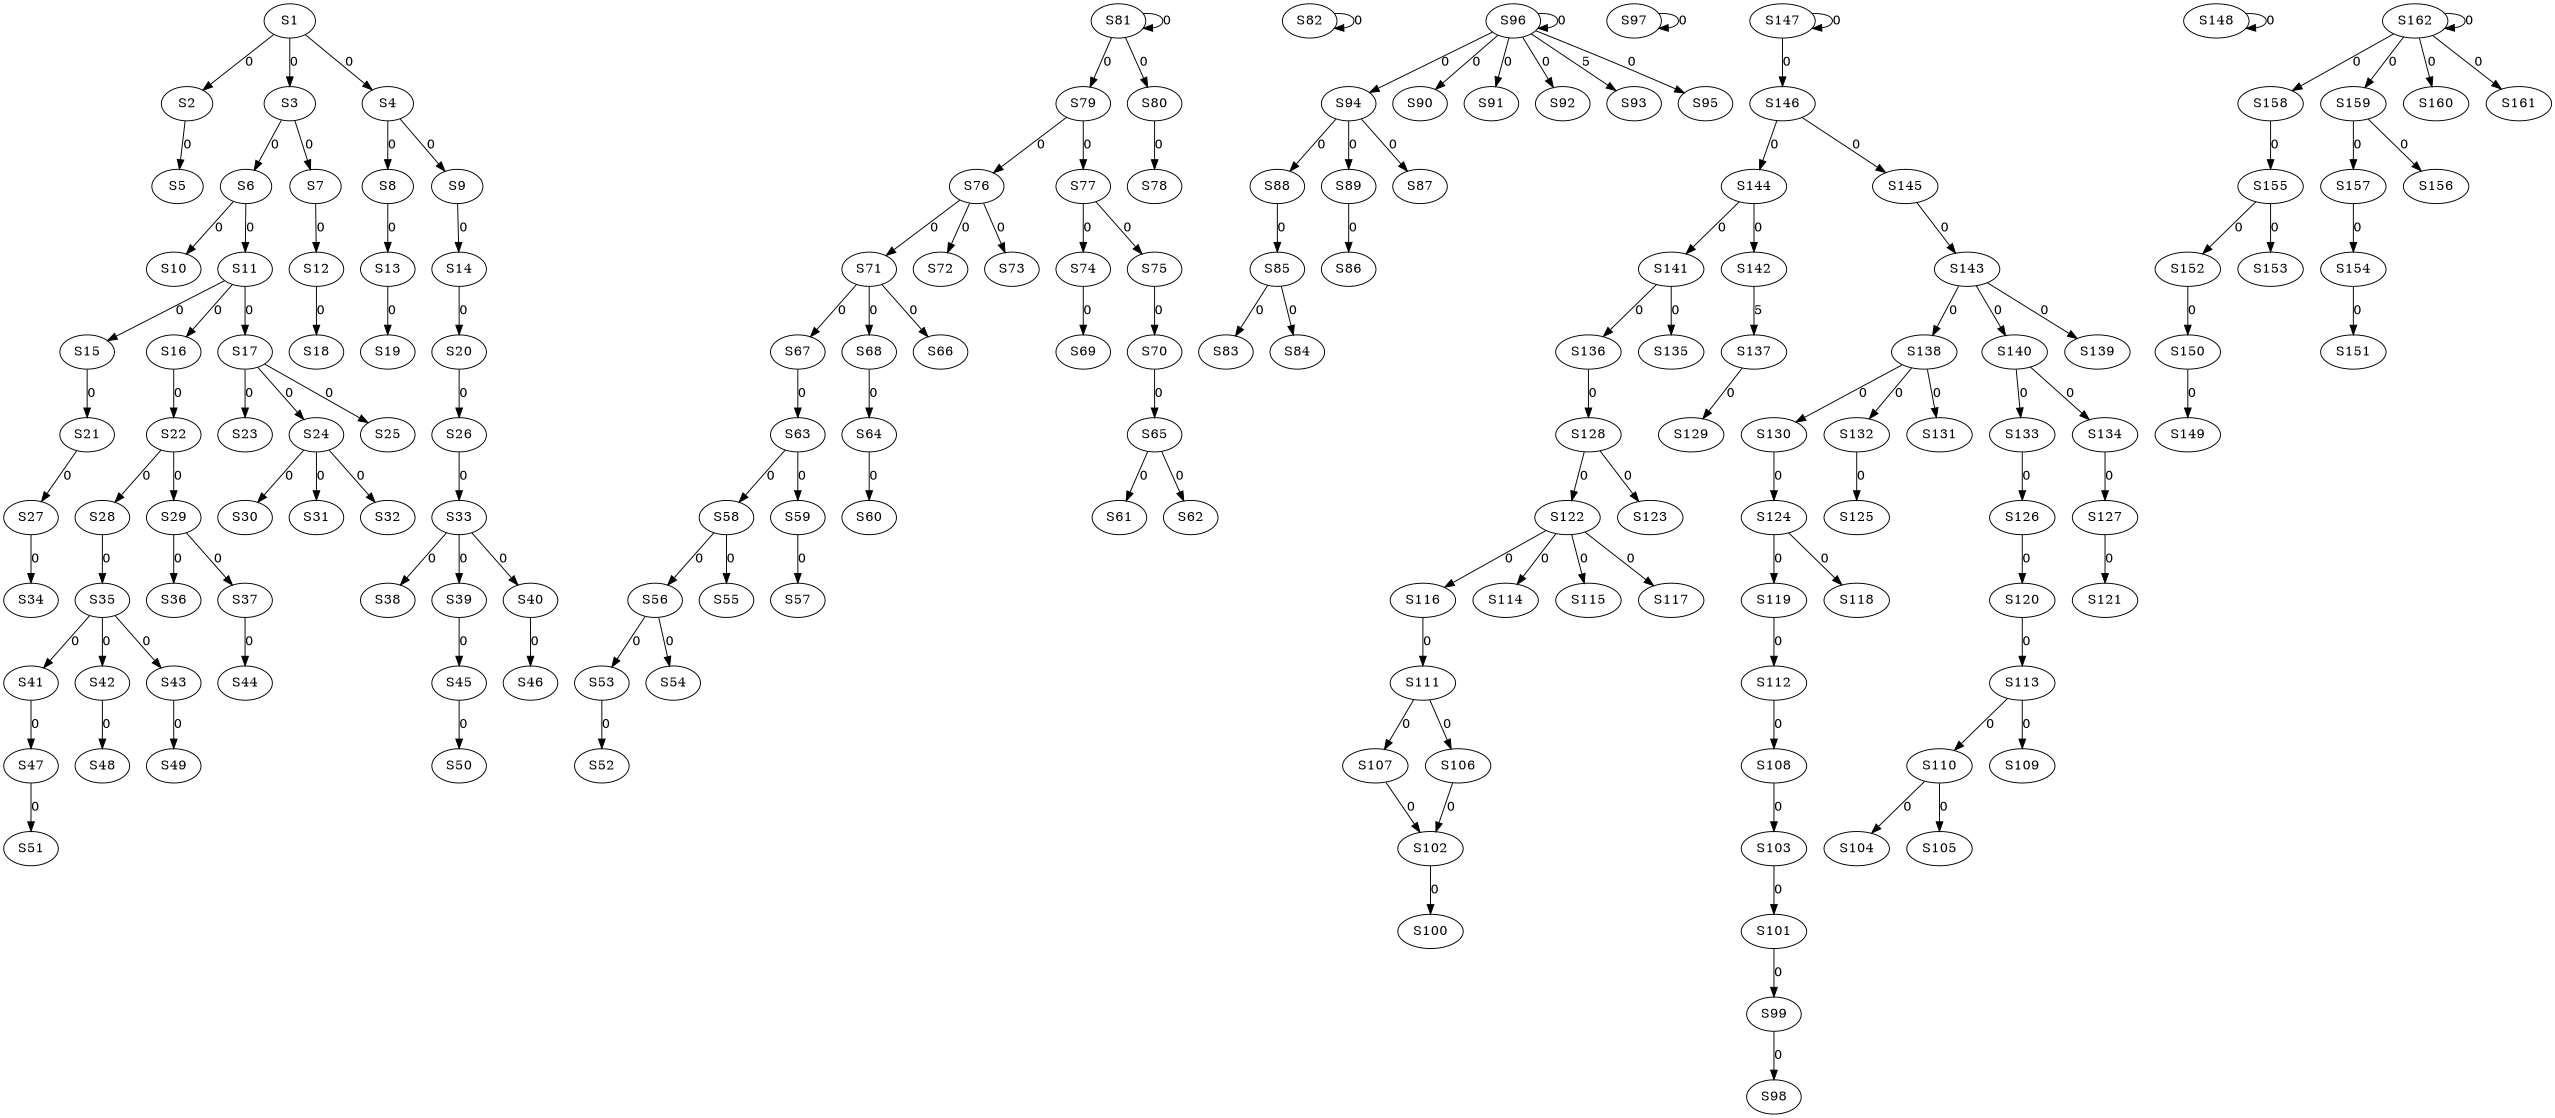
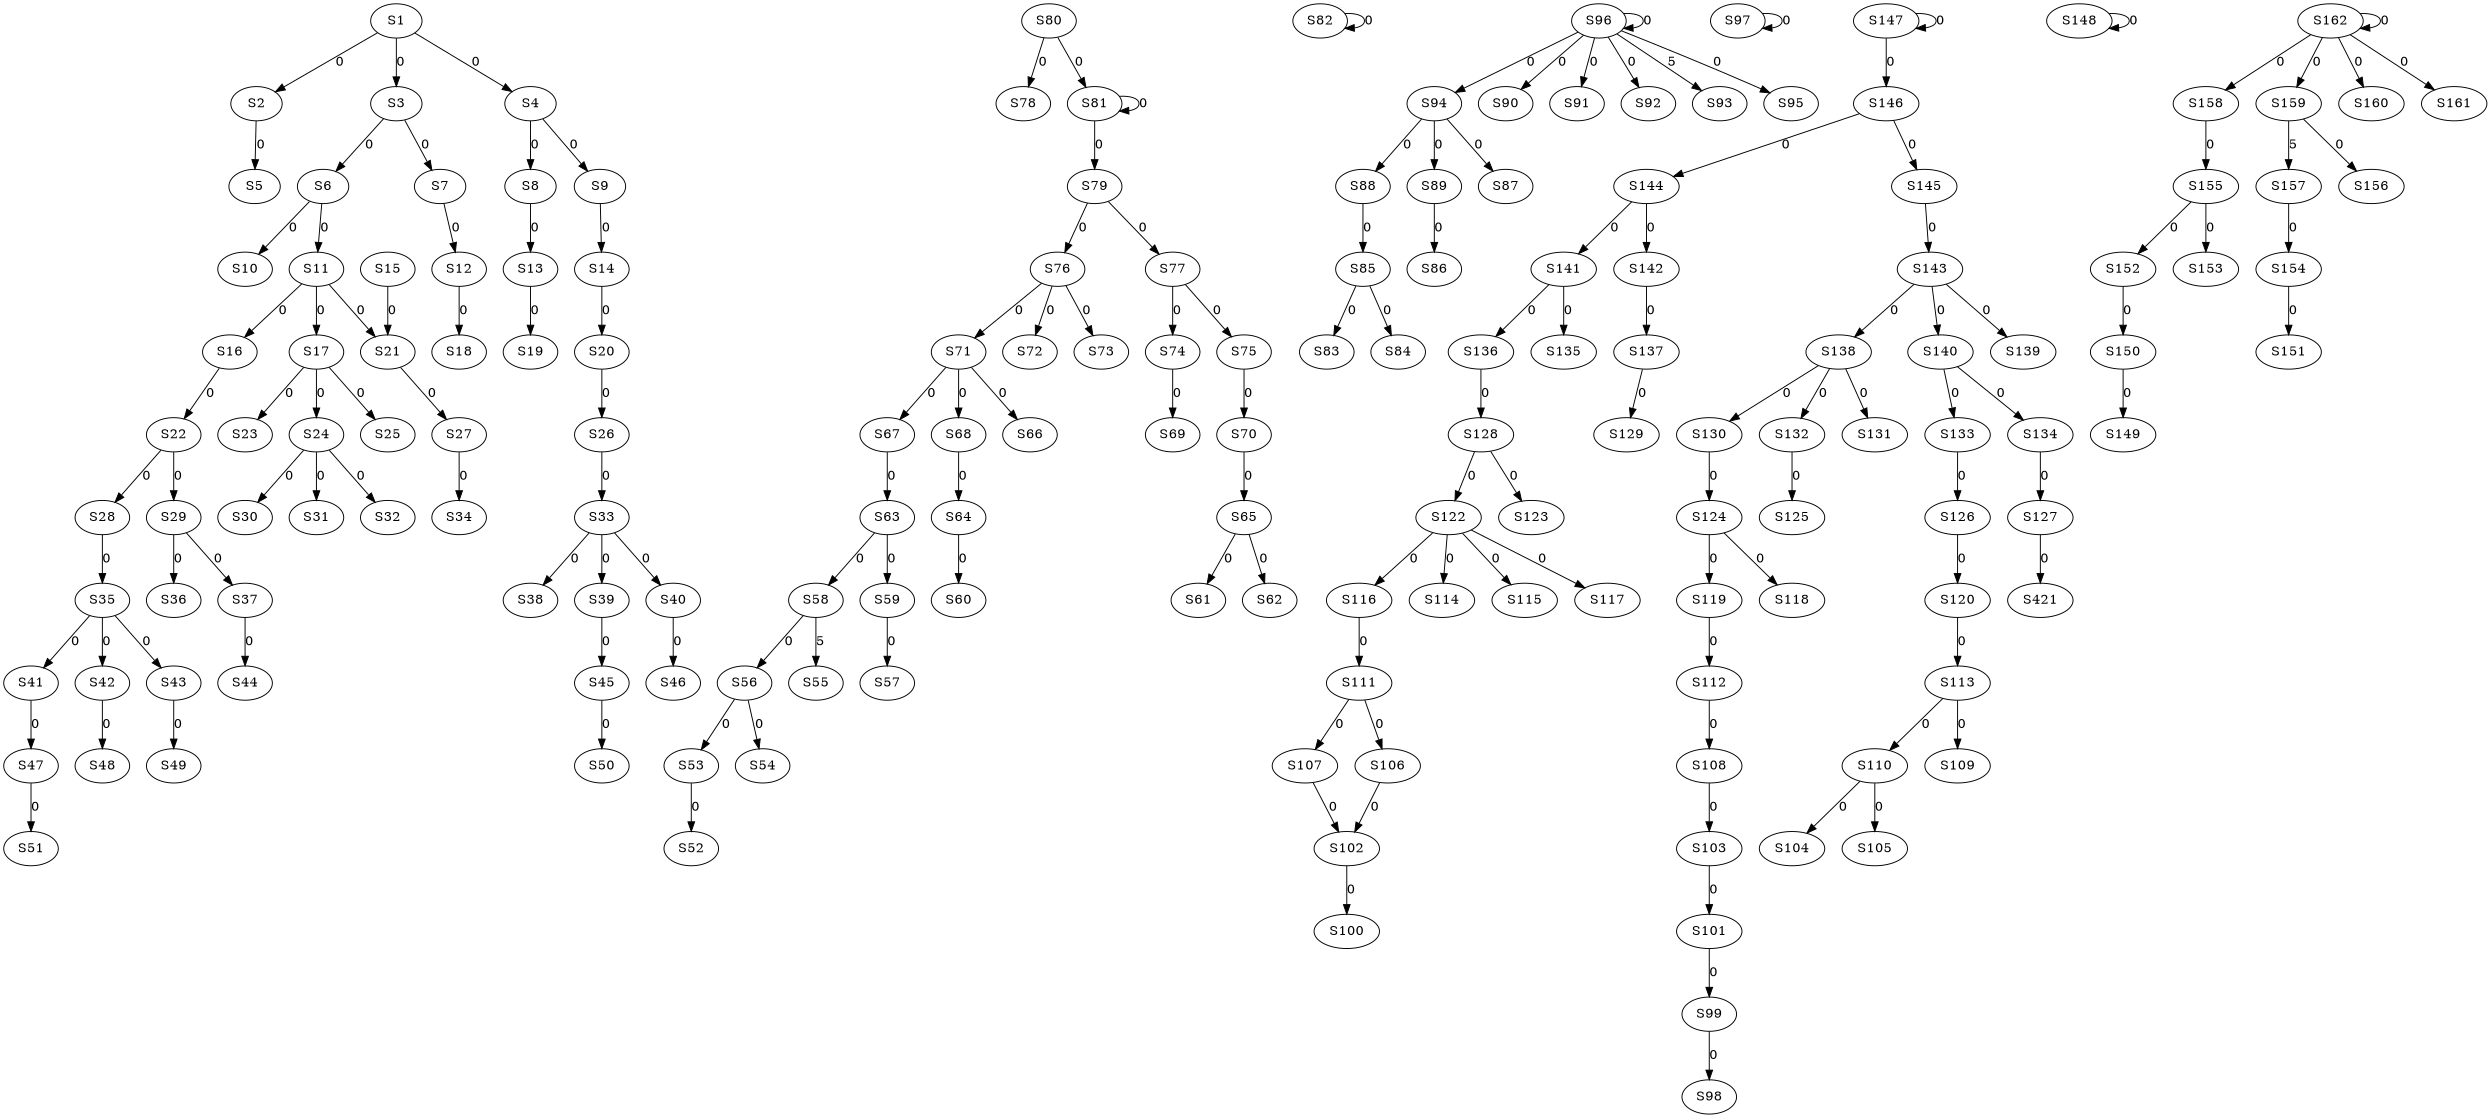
(1135, 58) -> (1069, 58)
(2358, 145) -> (2293, 145)
(170, 308) -> (349, 307)
(1759, 311) -> (1651, 311)
(731, 559) -> (821, 642)
(2105, 600) -> (2040, 600)
